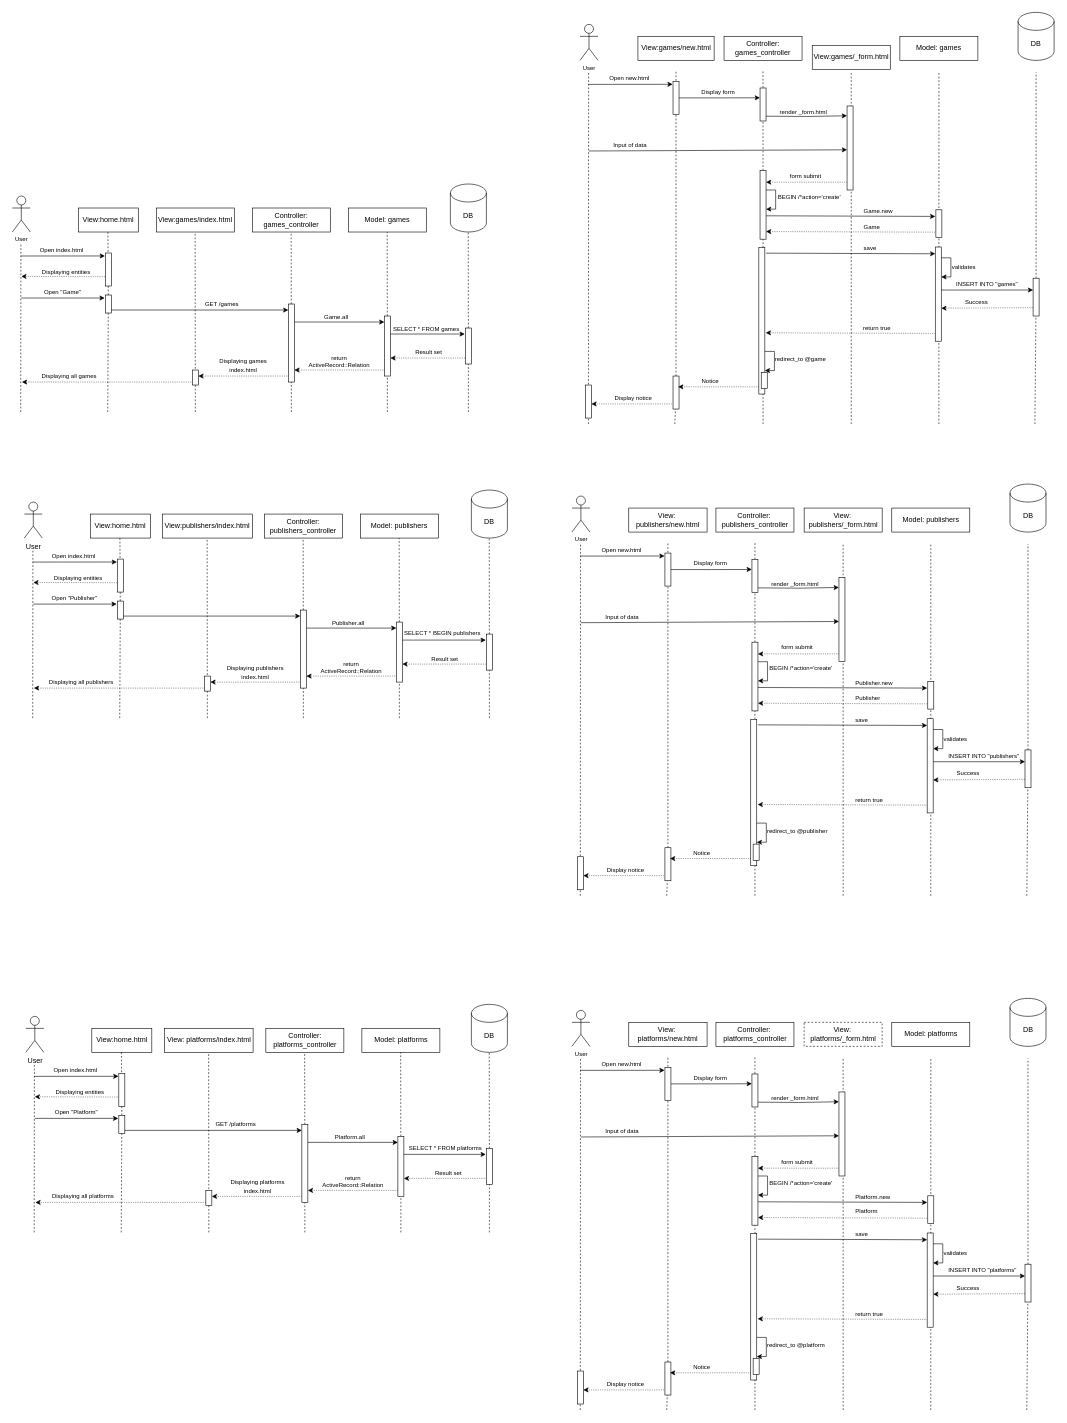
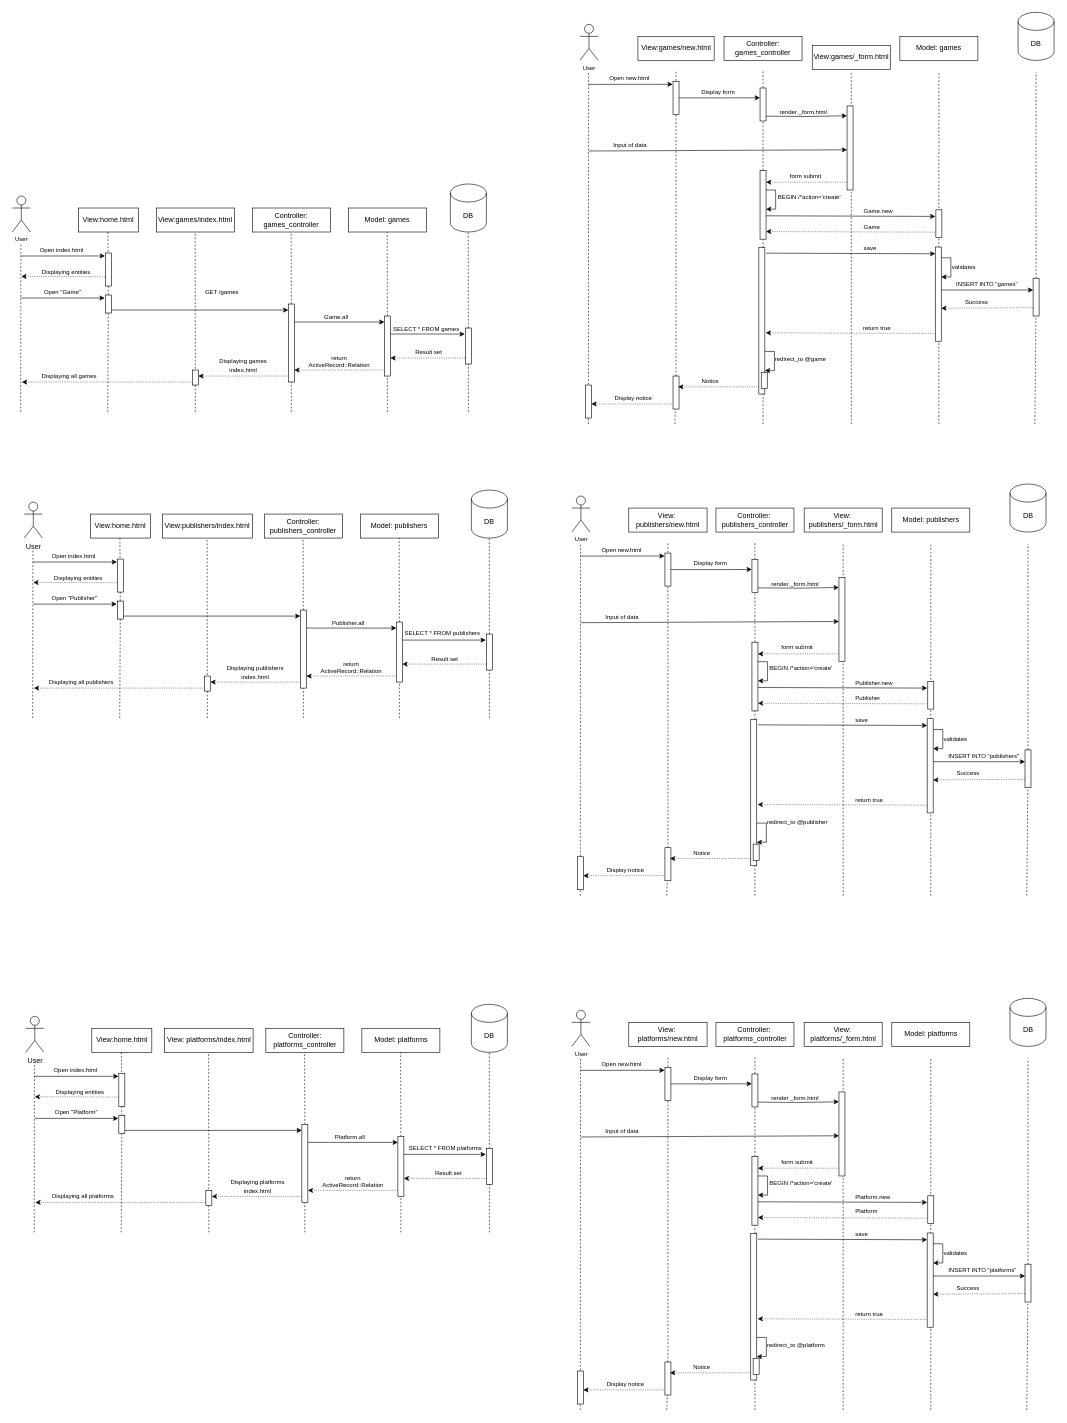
(222, 304) -> (222, 292)
(443, 633) -> (443, 633)
(799, 834) -> (799, 825)
(843, 1034) -> (843, 1034)
(236, 1124) -> none
